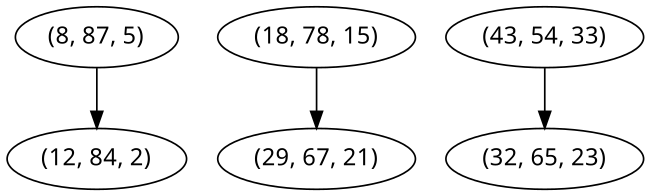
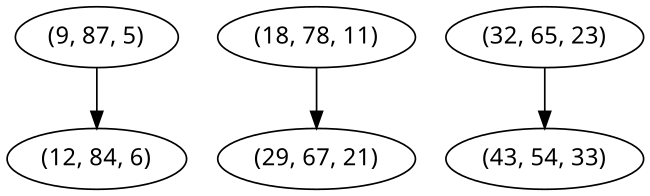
(97, 37) -> (97, 37)
(317, 37) -> (317, 37)
(545, 90) -> (545, 90)
(97, 159) -> (97, 159)
